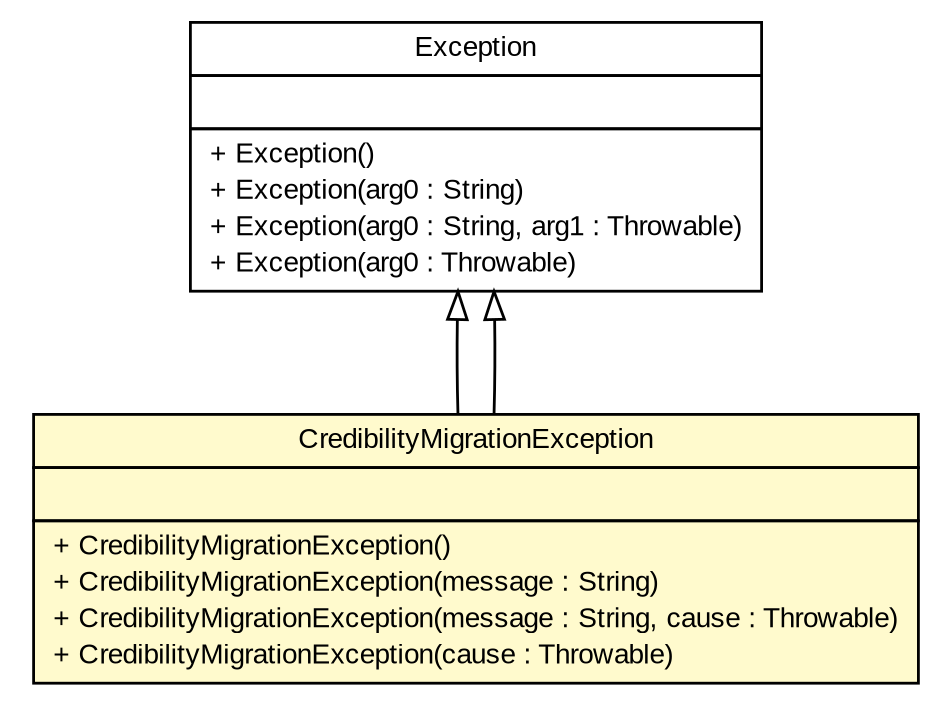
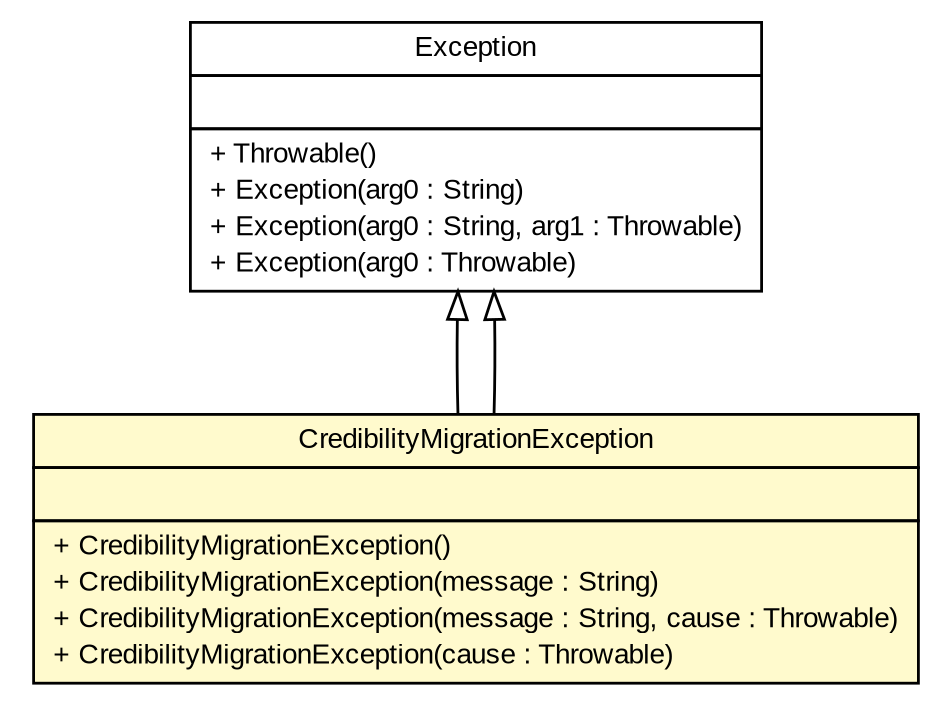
(293, 154) -> (294, 154)
